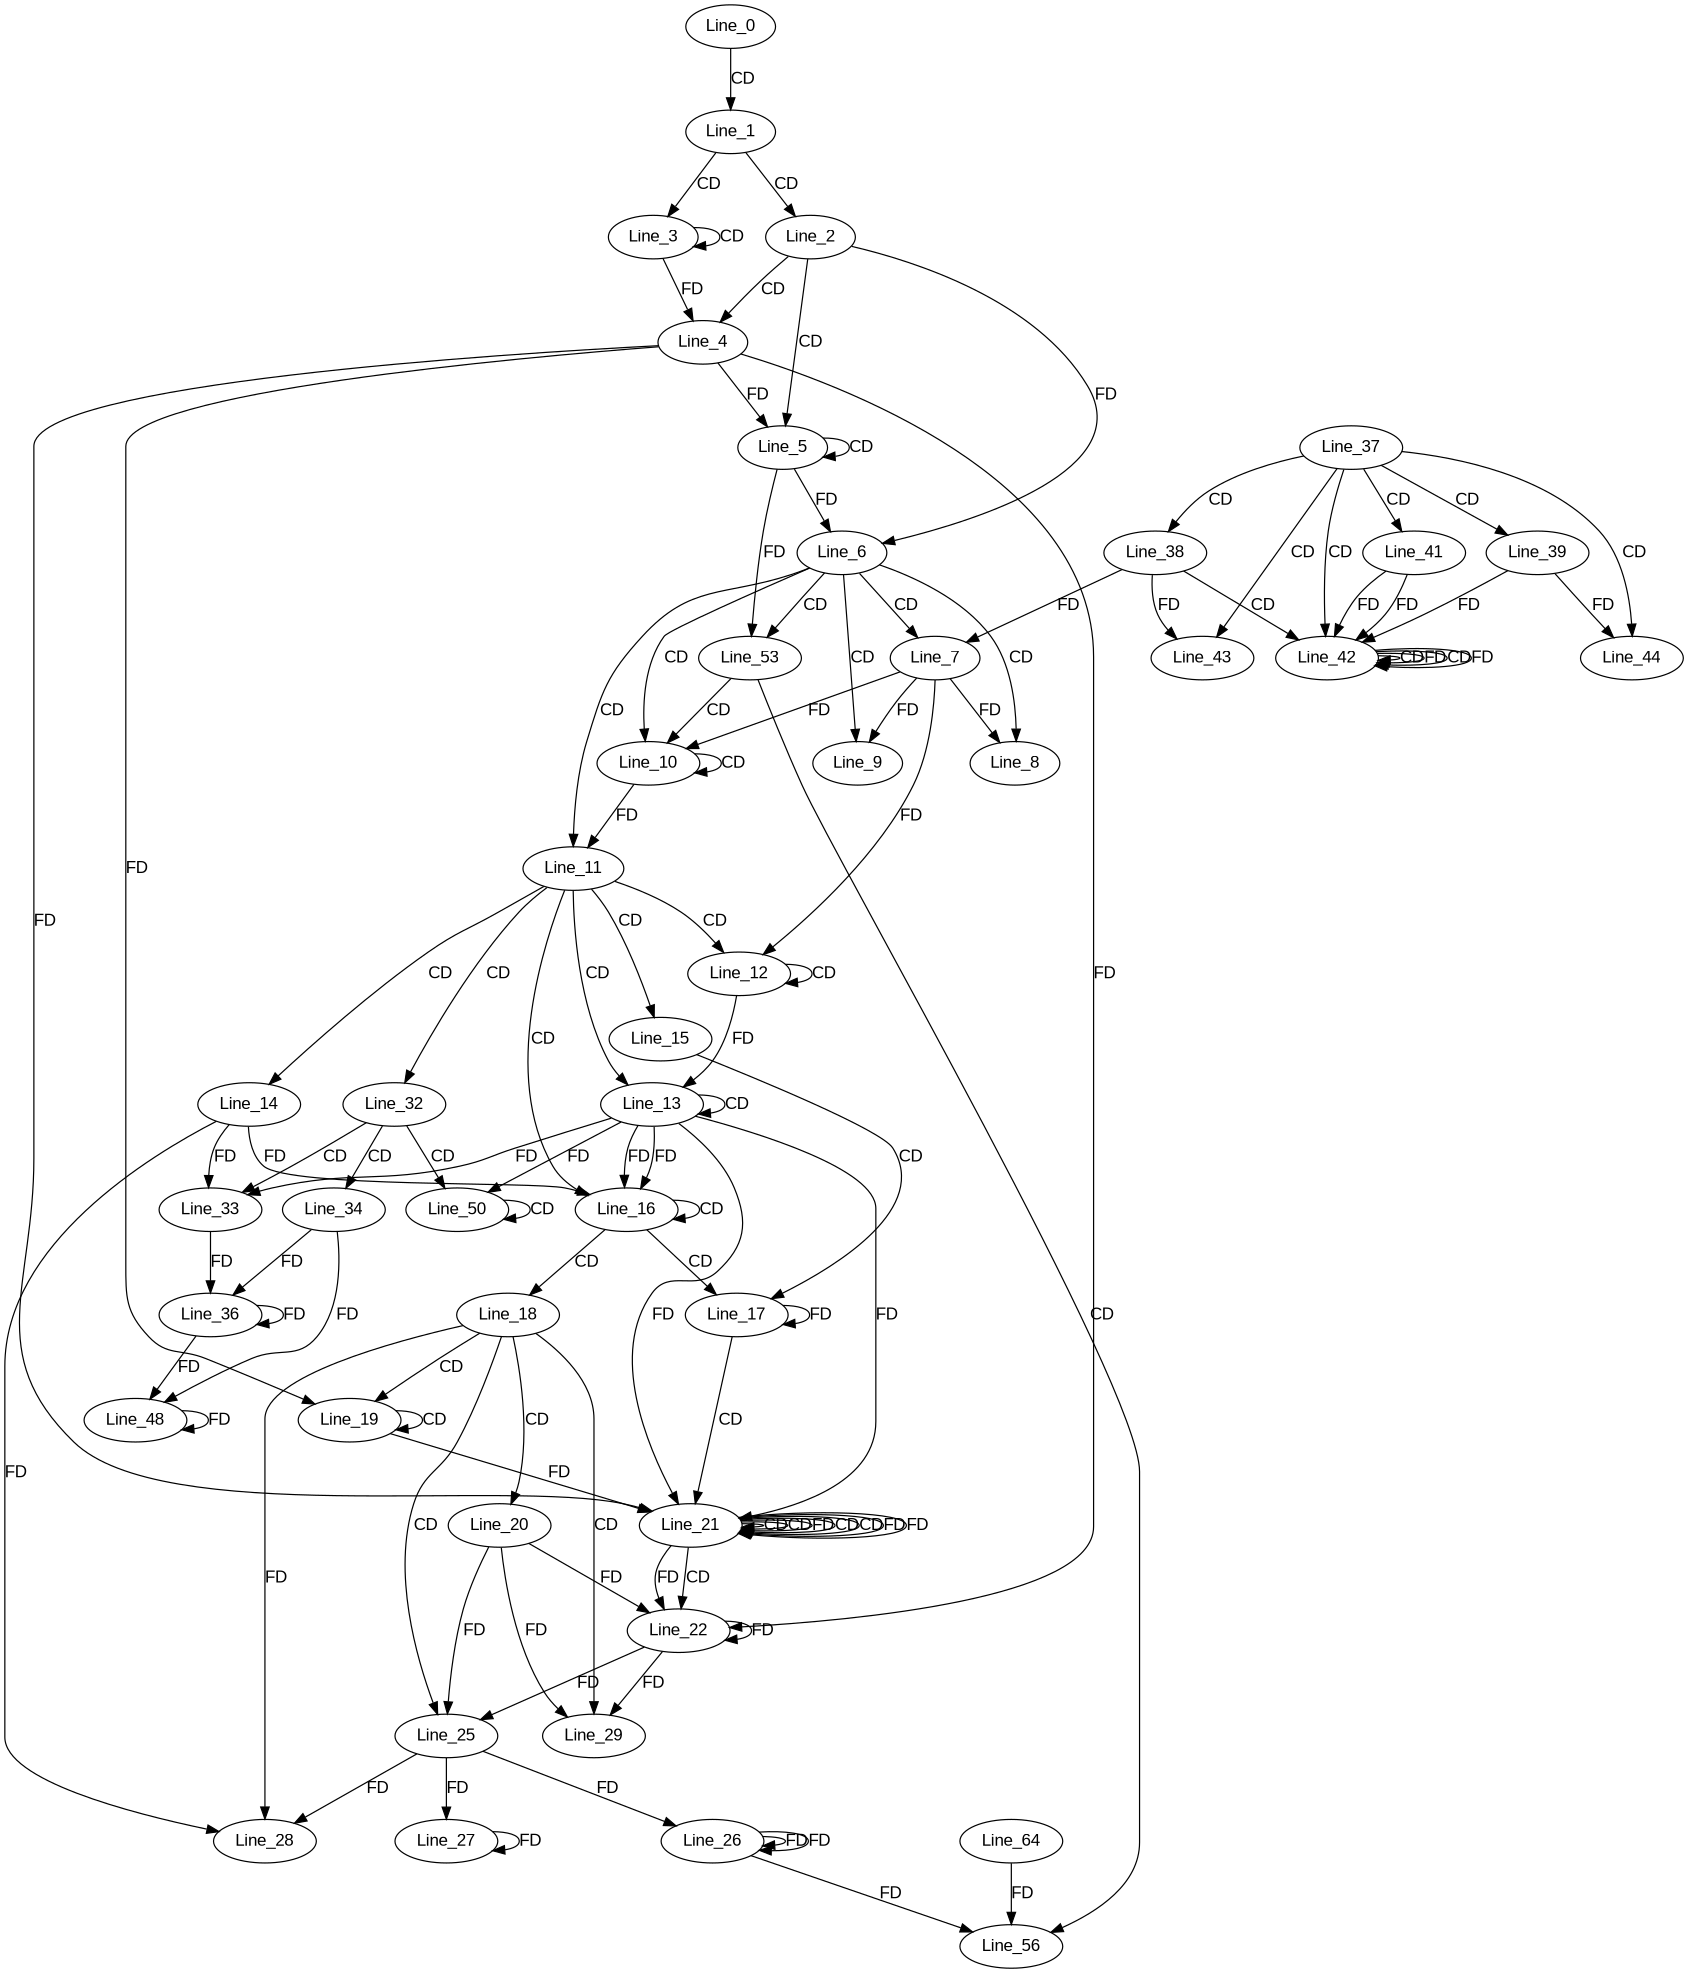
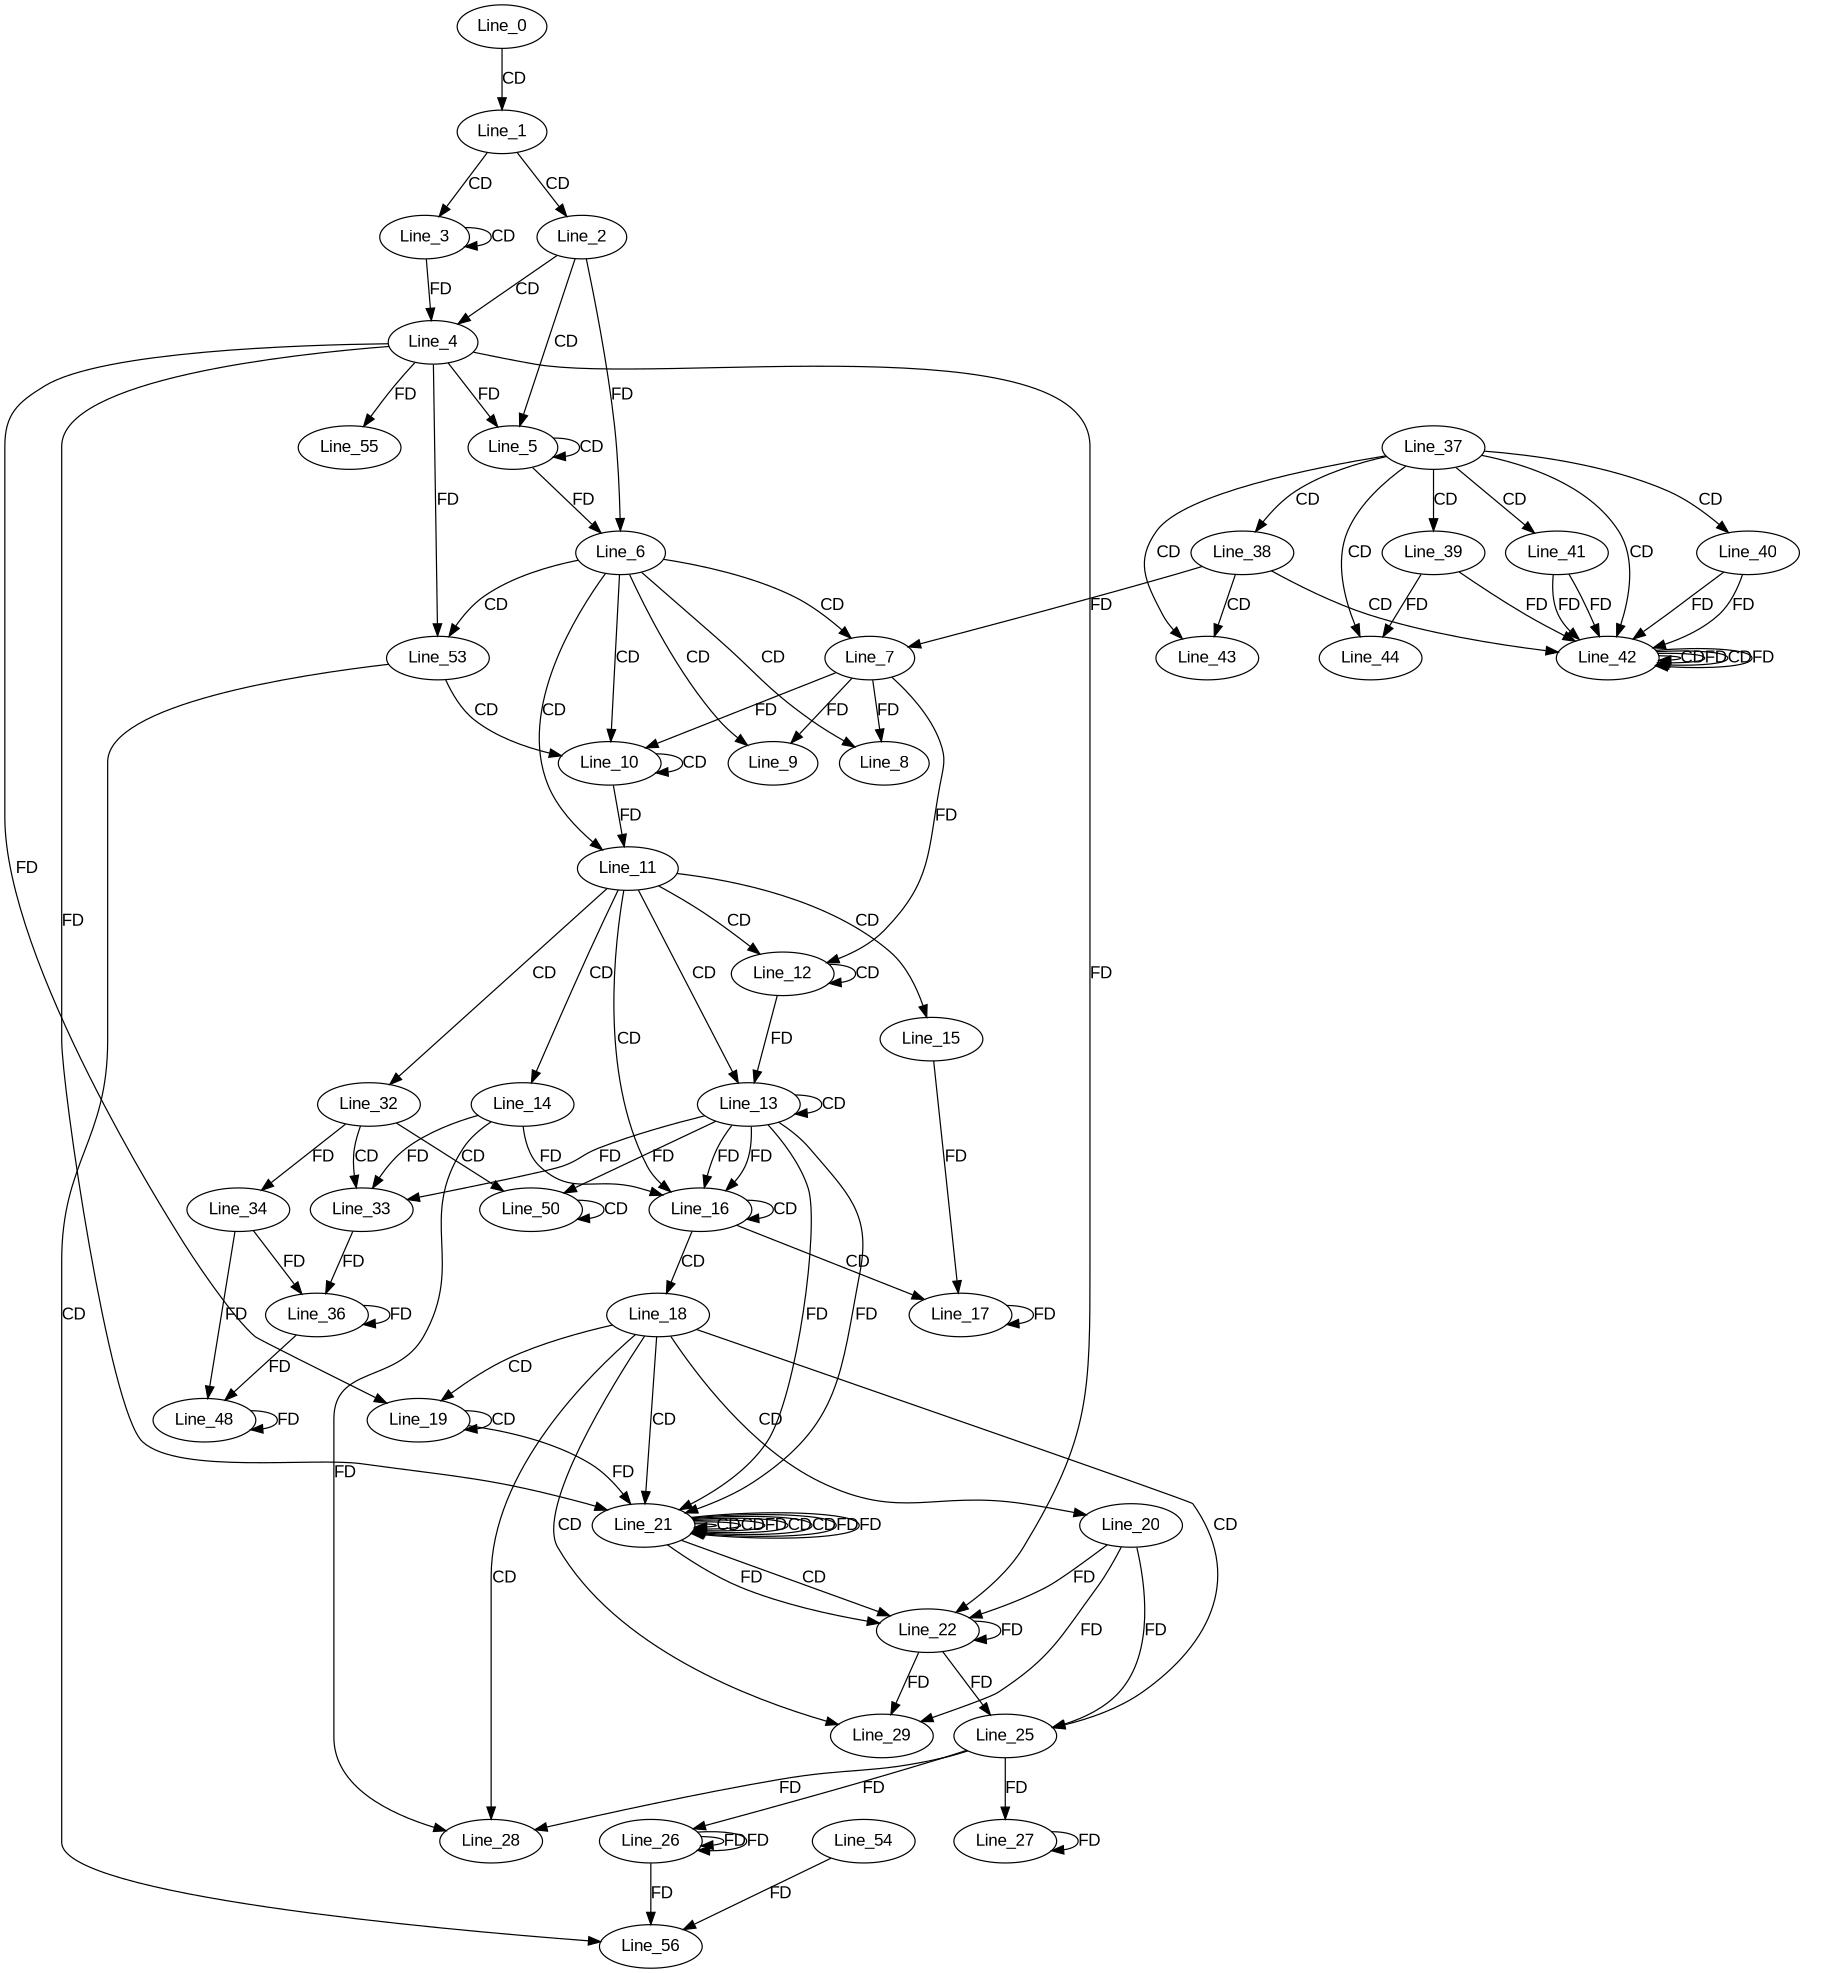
none -> (350, 448)
(761, 546) -> (435, 494)
none -> (1748, 553)
(1169, 605) -> (1239, 605)
(380, 1157) -> (324, 1157)
(911, 1157) -> (956, 1157)
(715, 1414) -> (651, 1414)
(276, 1578) -> (504, 1578)
(1011, 1841) -> (864, 1841)
